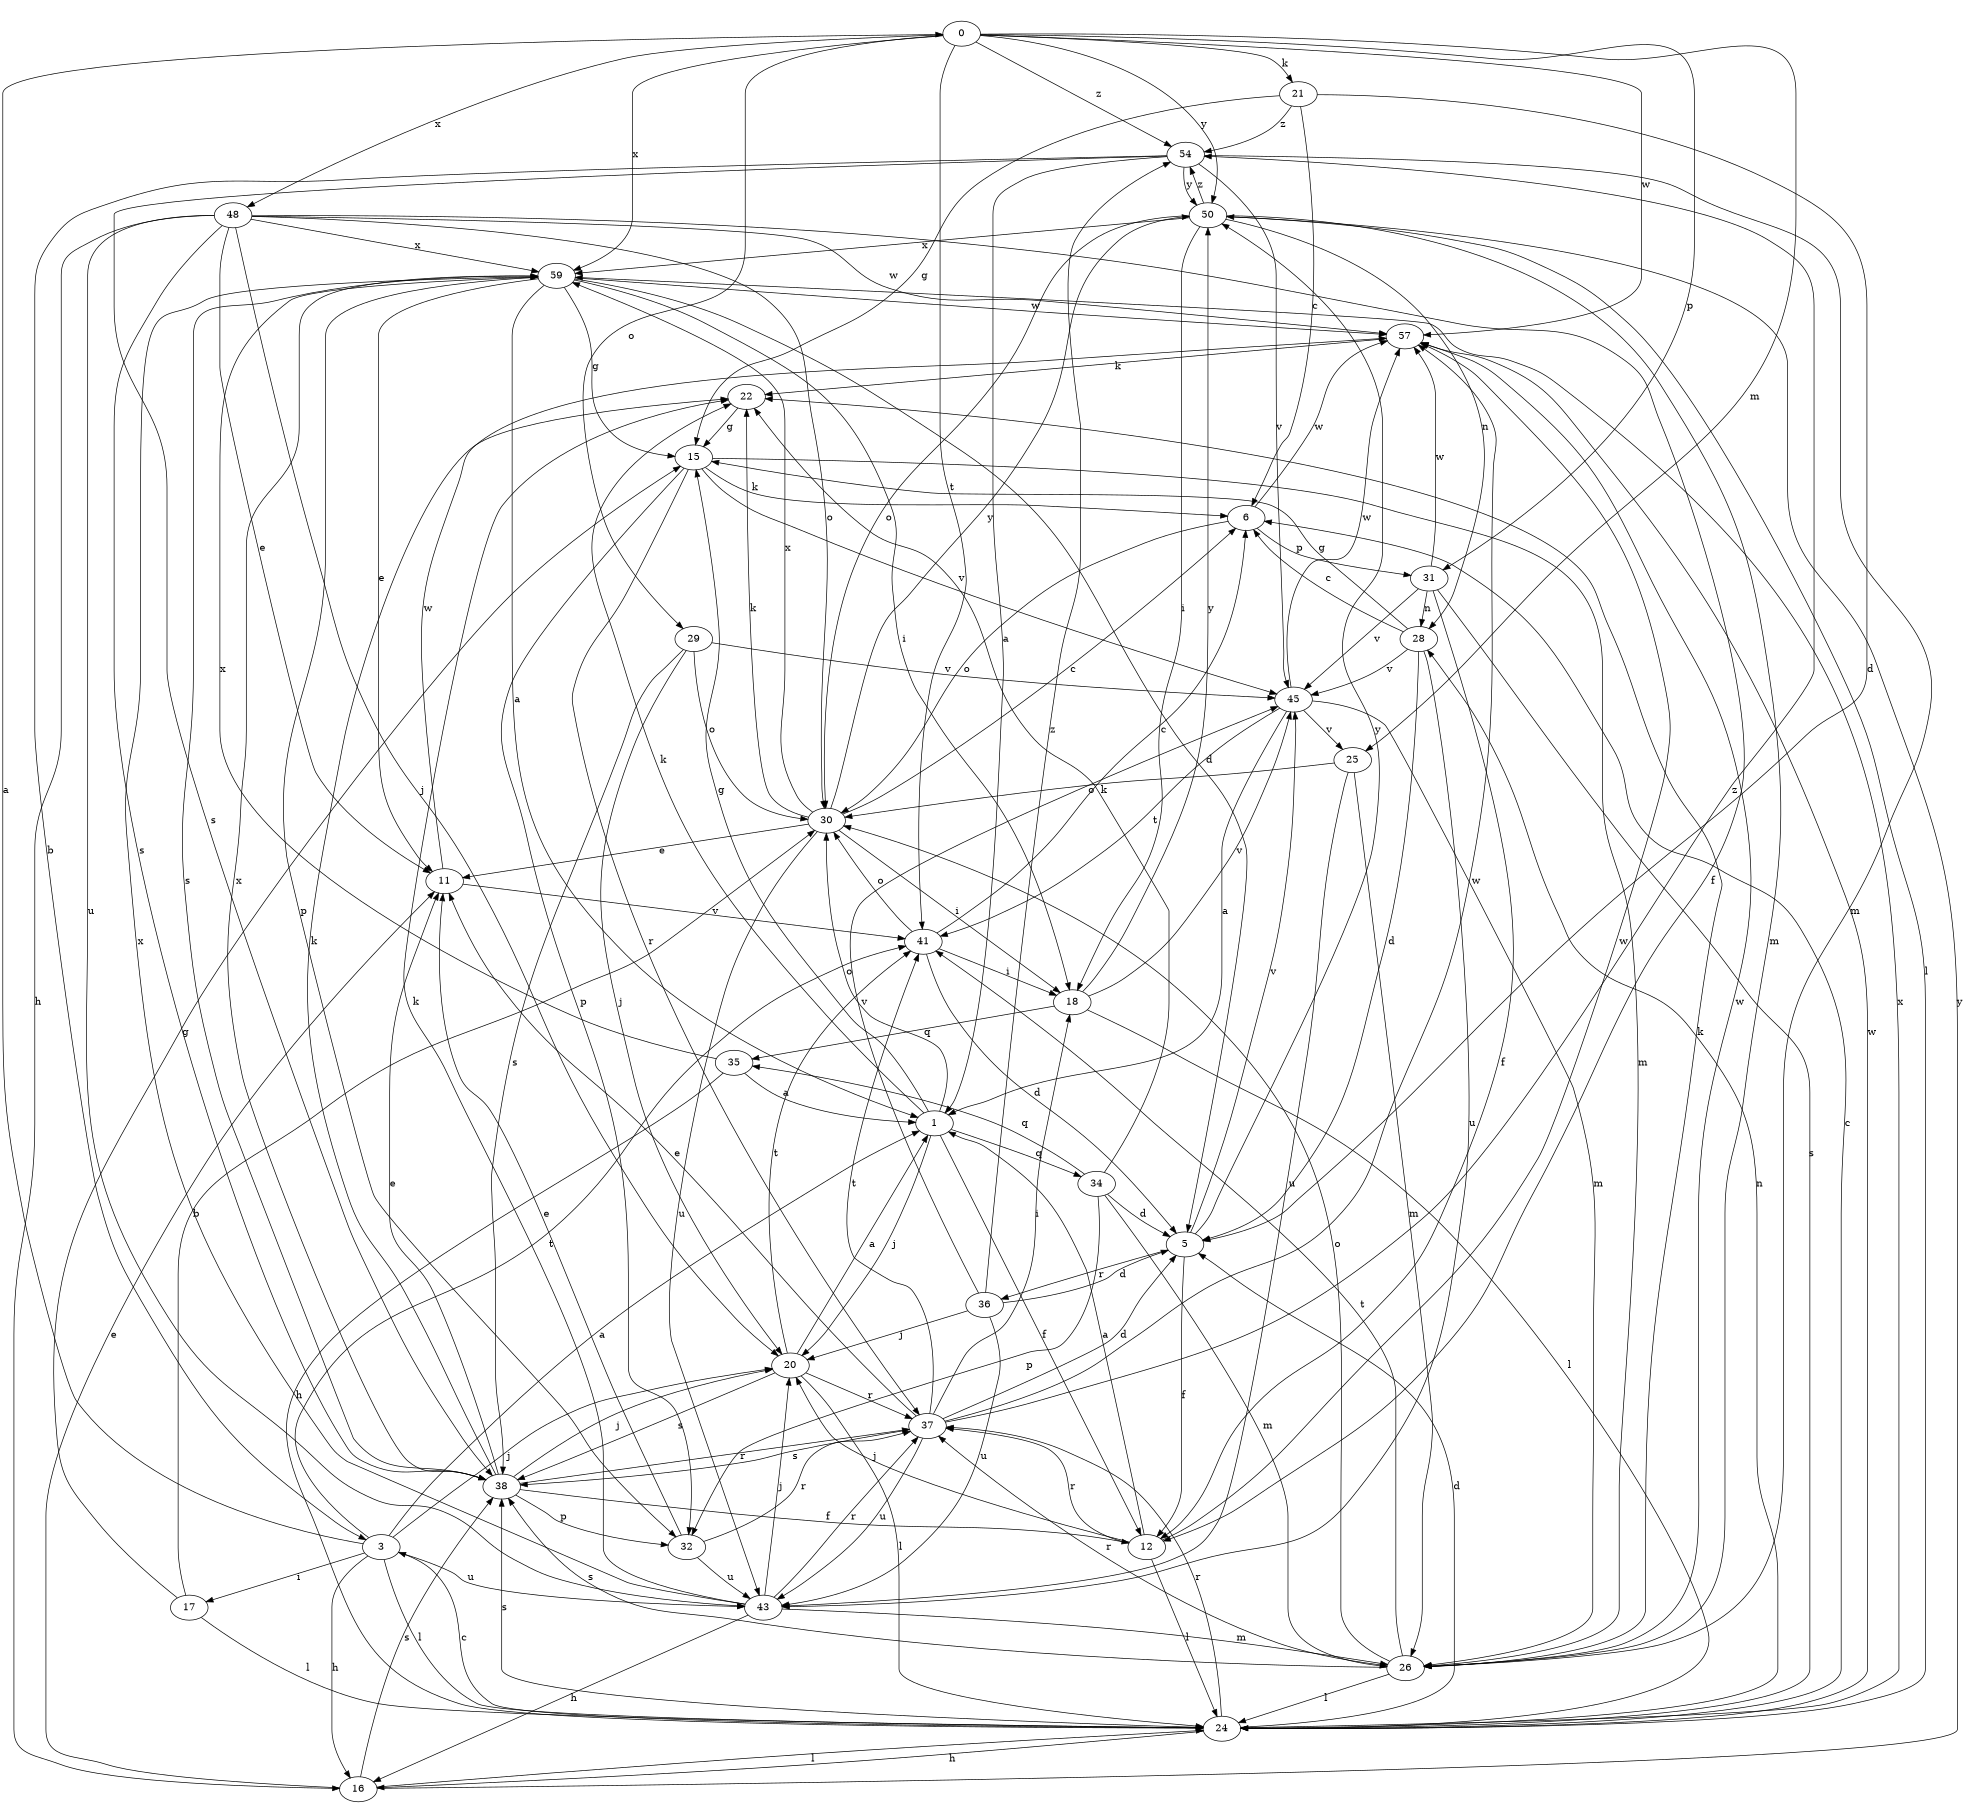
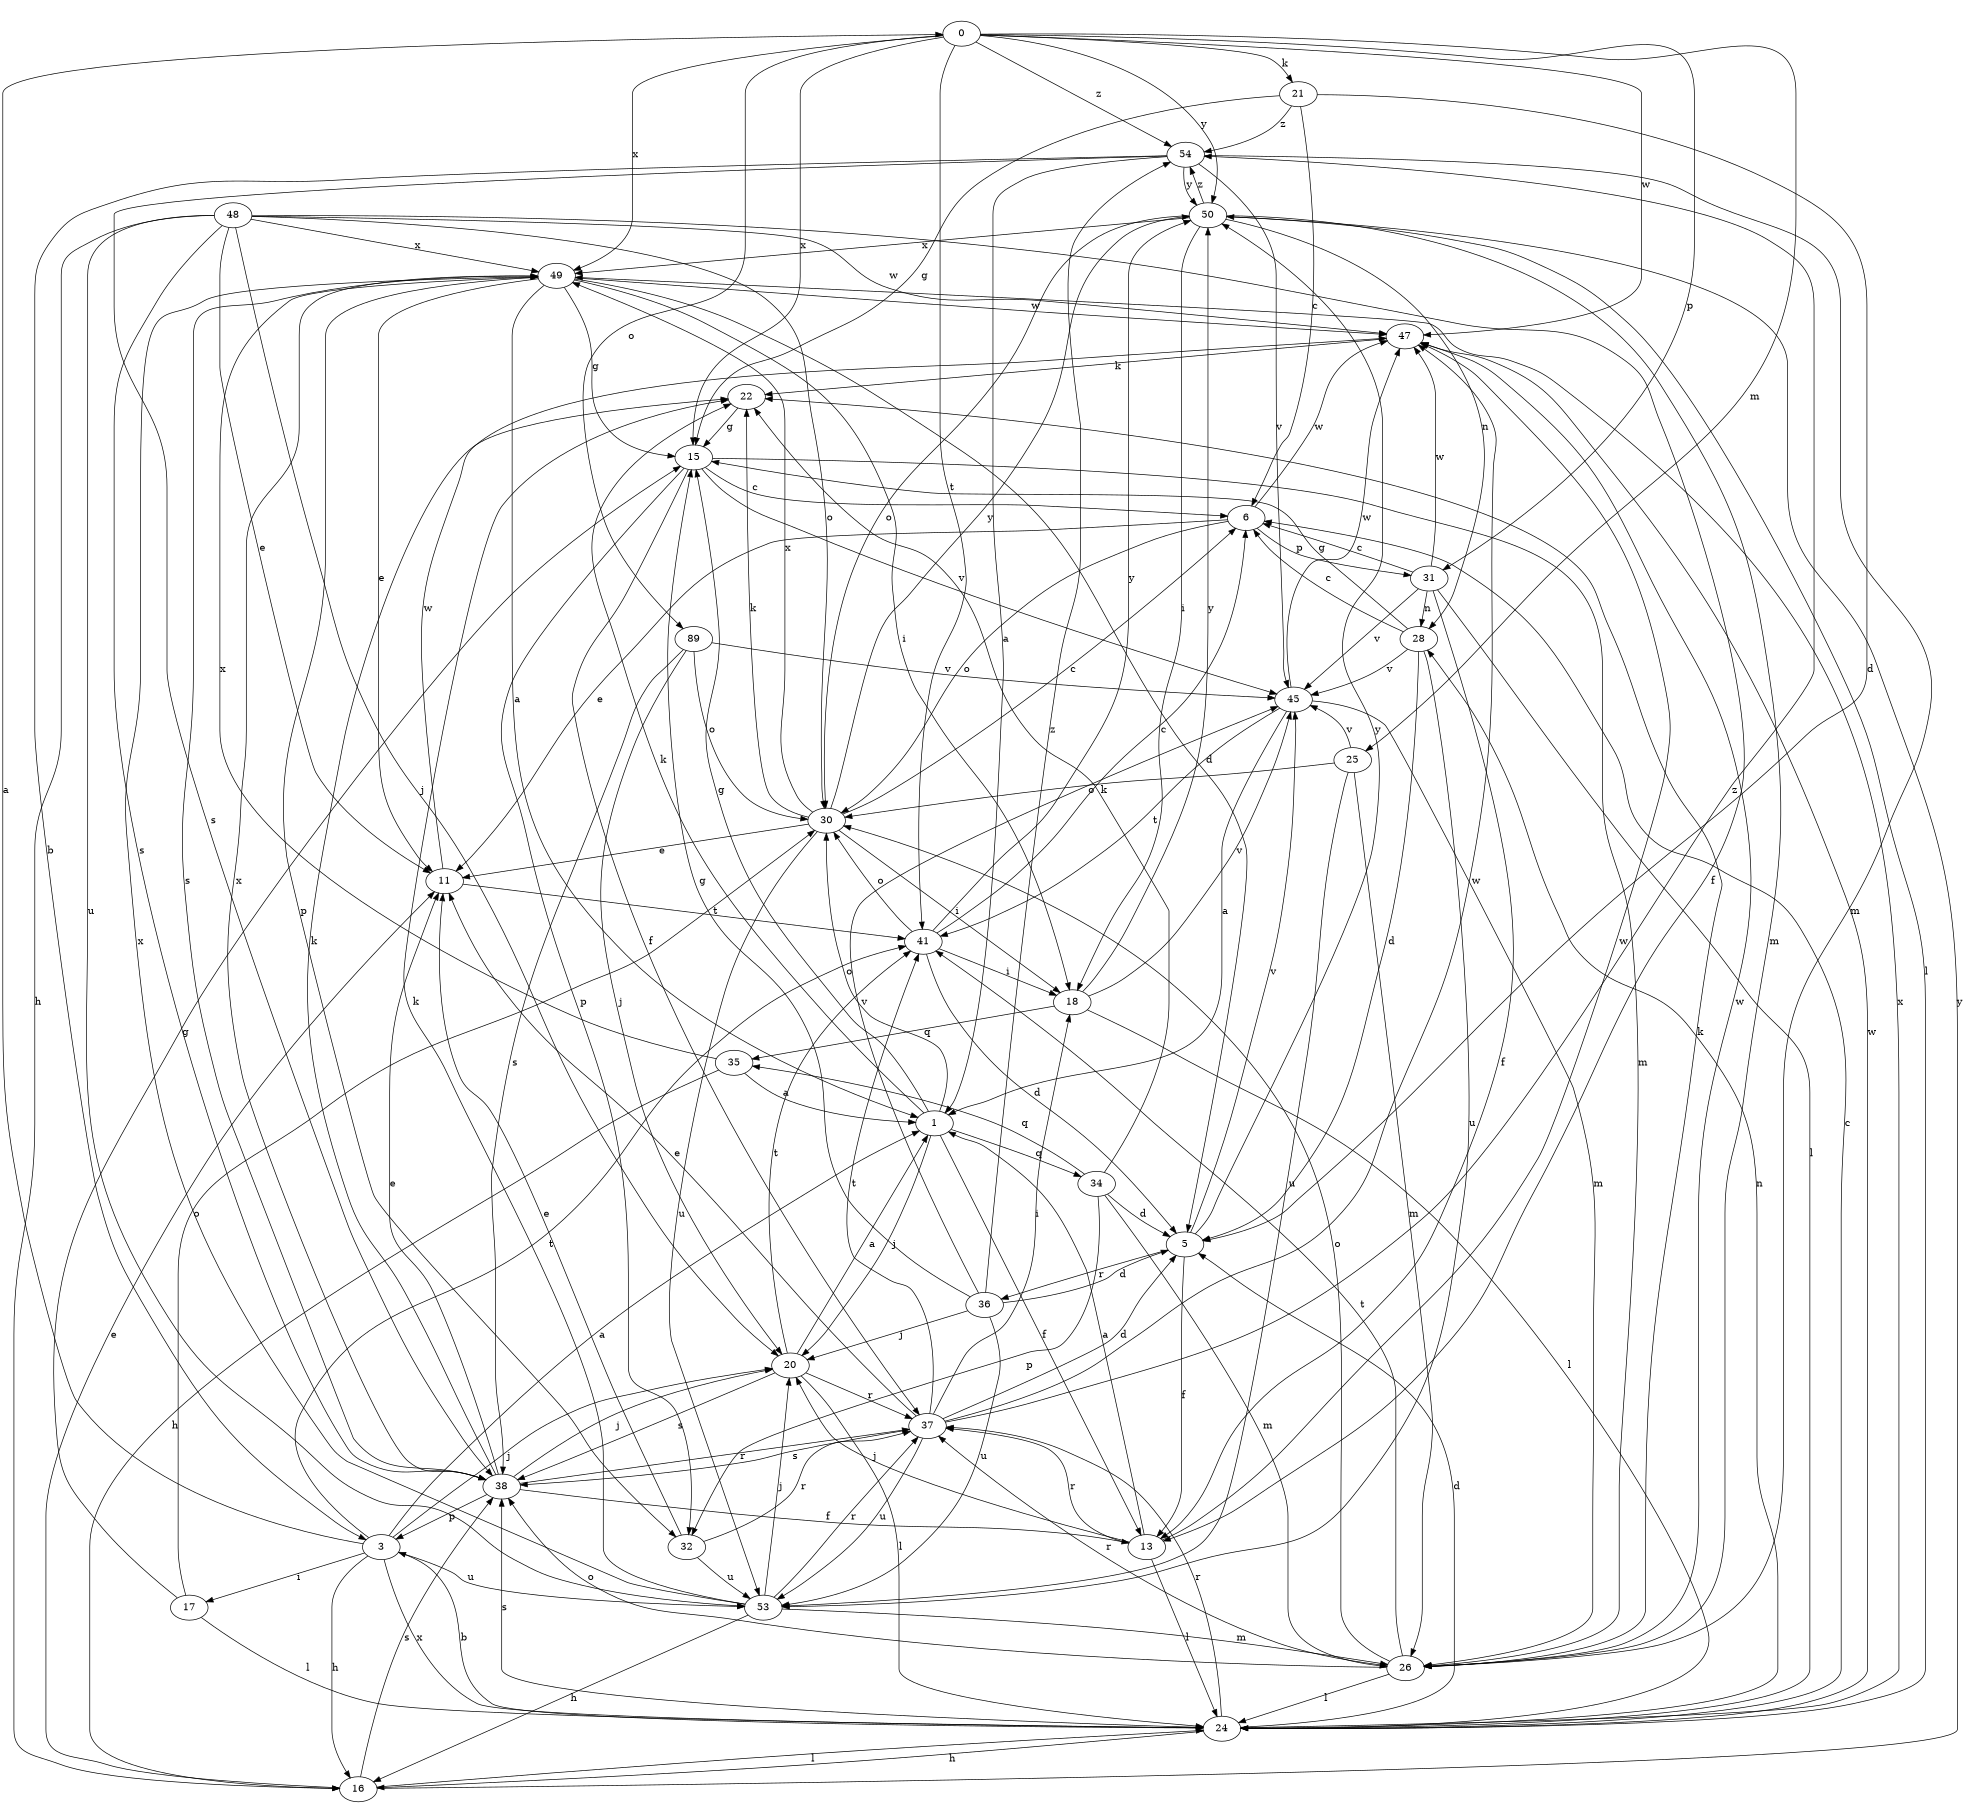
(586, 68) -> (800, 208)
(557, 276) -> (557, 276)
(1405, 336) -> (1405, 336)
(755, 488) -> (755, 488)
none -> (773, 542)
none -> (1342, 548)
none -> (1129, 596)
(694, 639) -> (694, 639)
(1321, 727) -> (1339, 723)
(716, 911) -> (716, 911)
none -> (722, 931)
(651, 942) -> (651, 942)
(1812, 1154) -> (1812, 1154)
(197, 1214) -> (197, 1214)
(585, 1530) -> (443, 1516)
(1147, 1547) -> (1147, 1547)
(591, 1577) -> (591, 1577)
(763, 1608) -> (763, 1608)
(420, 1638) -> (420, 1638)
(464, 1638) -> (464, 1638)
(382, 1658) -> (190, 1400)
